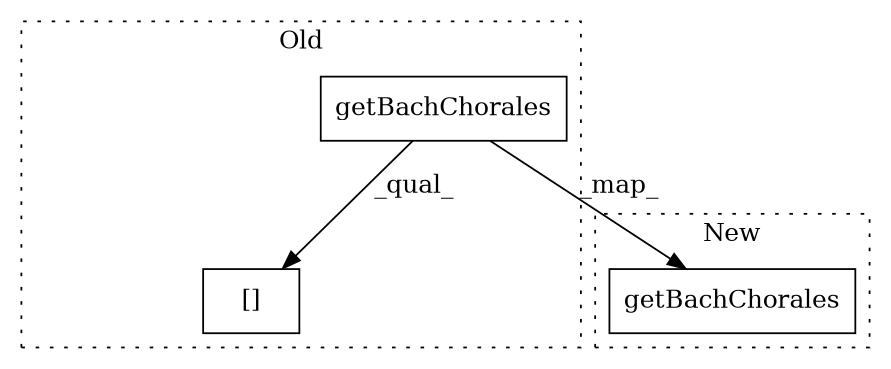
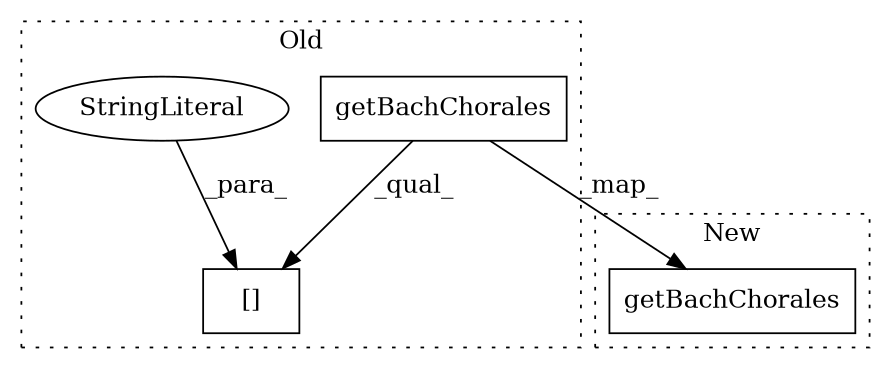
none -> (162, 109)
